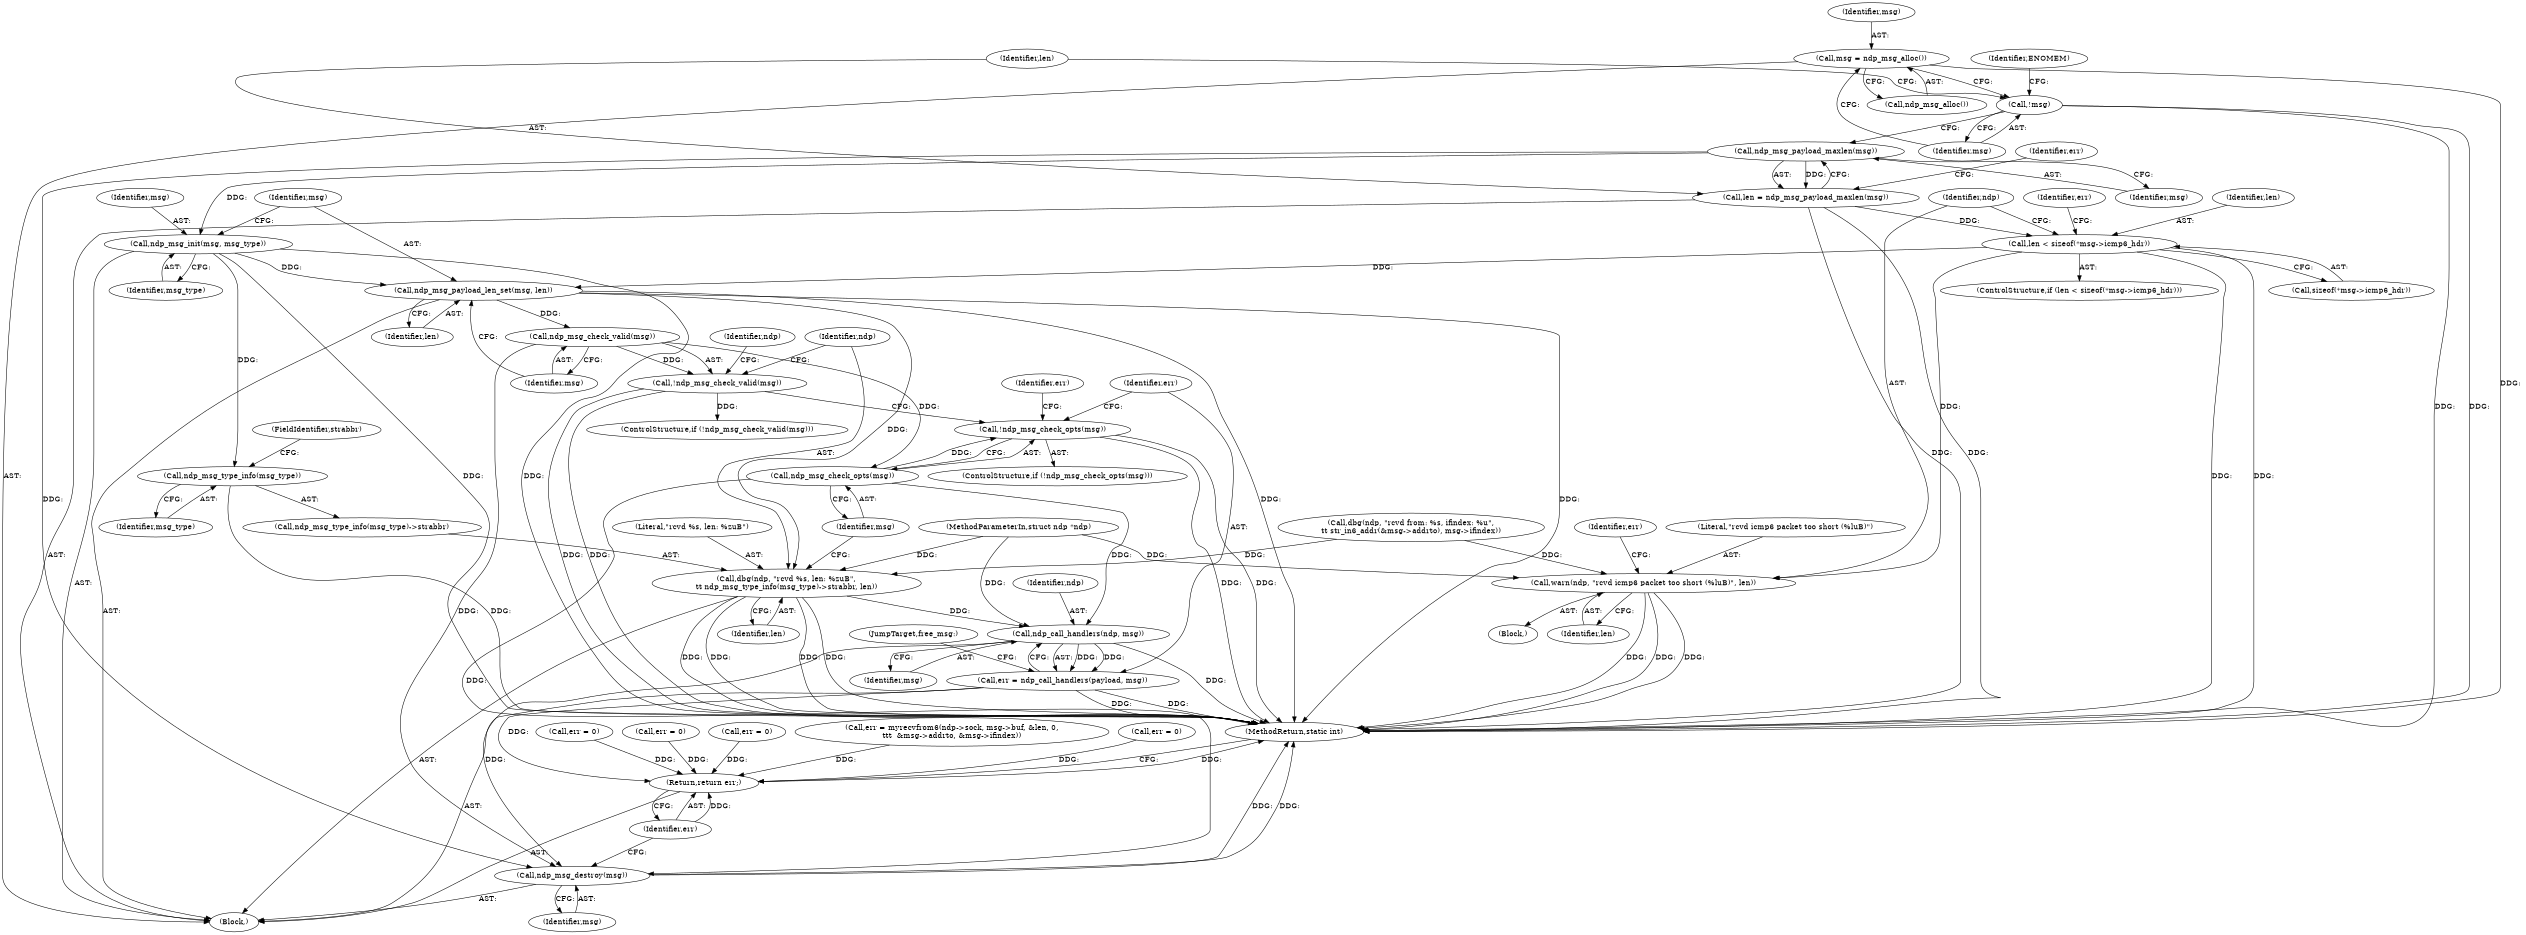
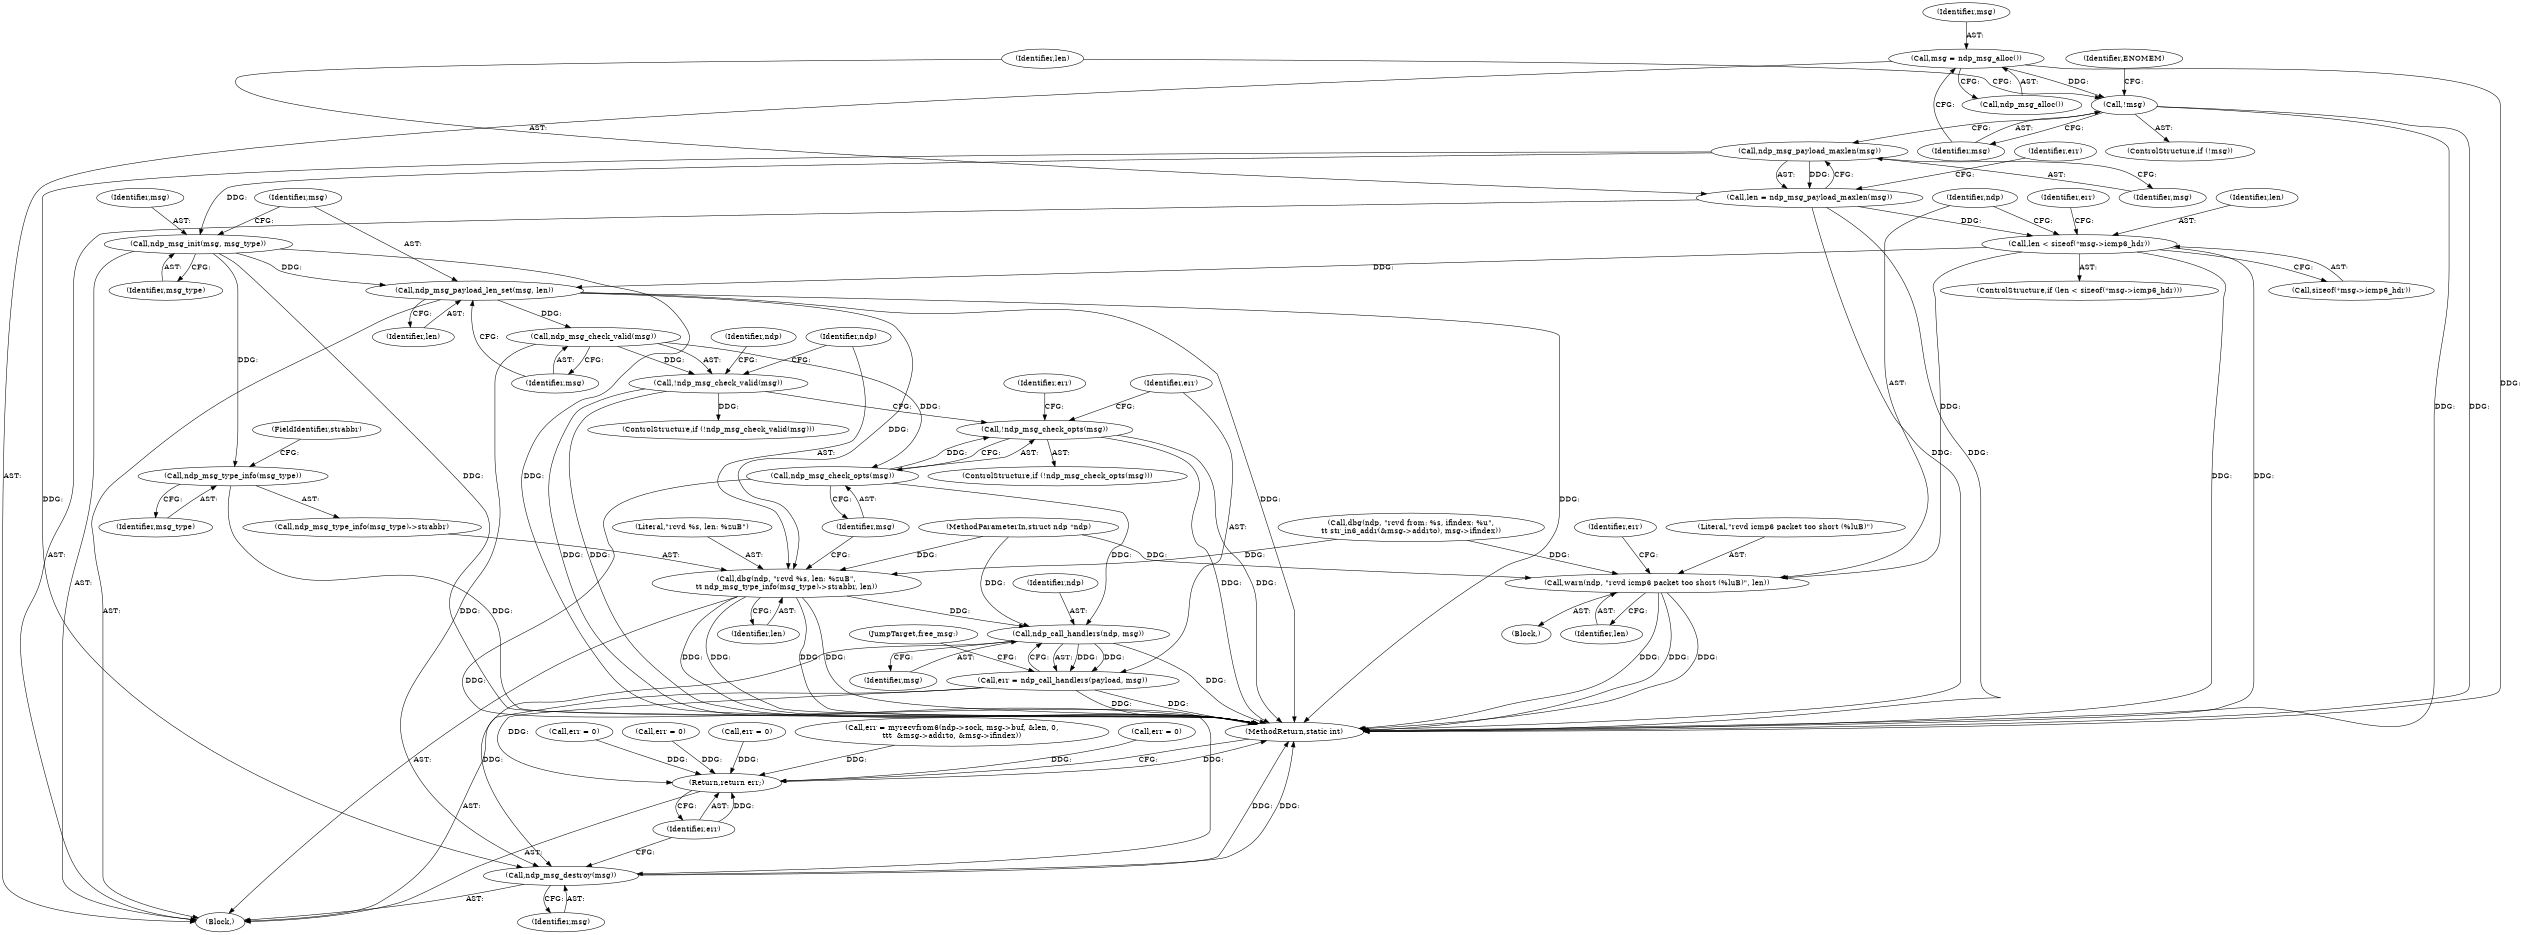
(1984, 82) -> (2080, 82)
none -> (2180, 151)
